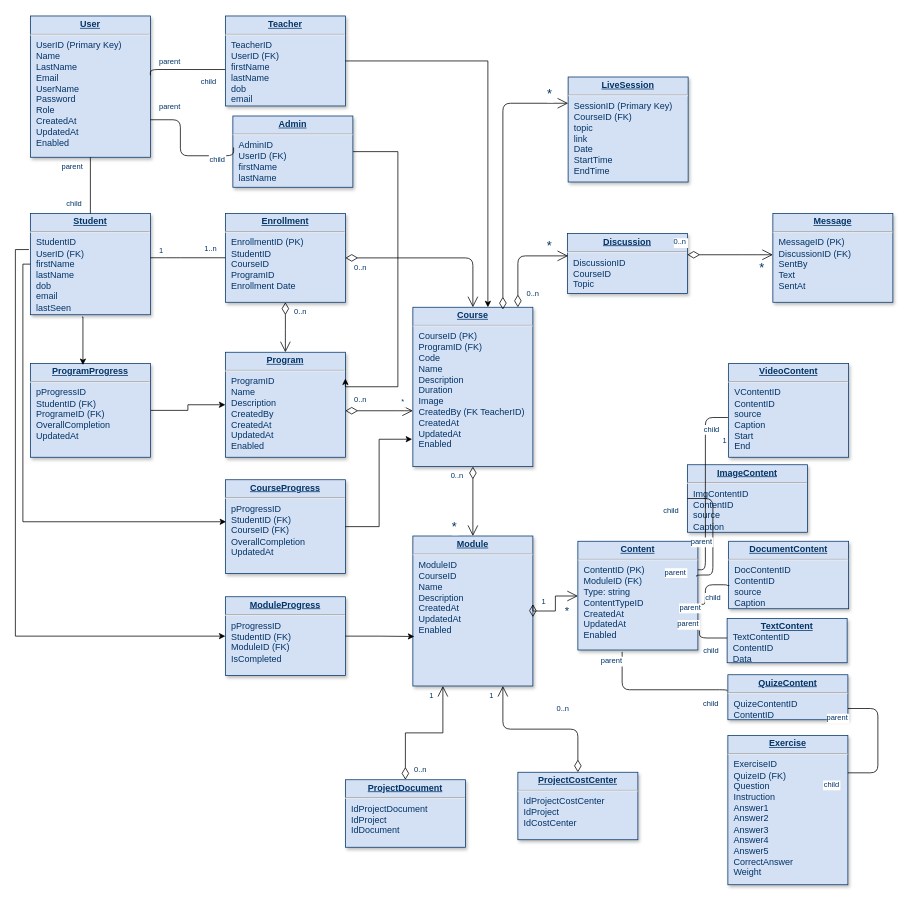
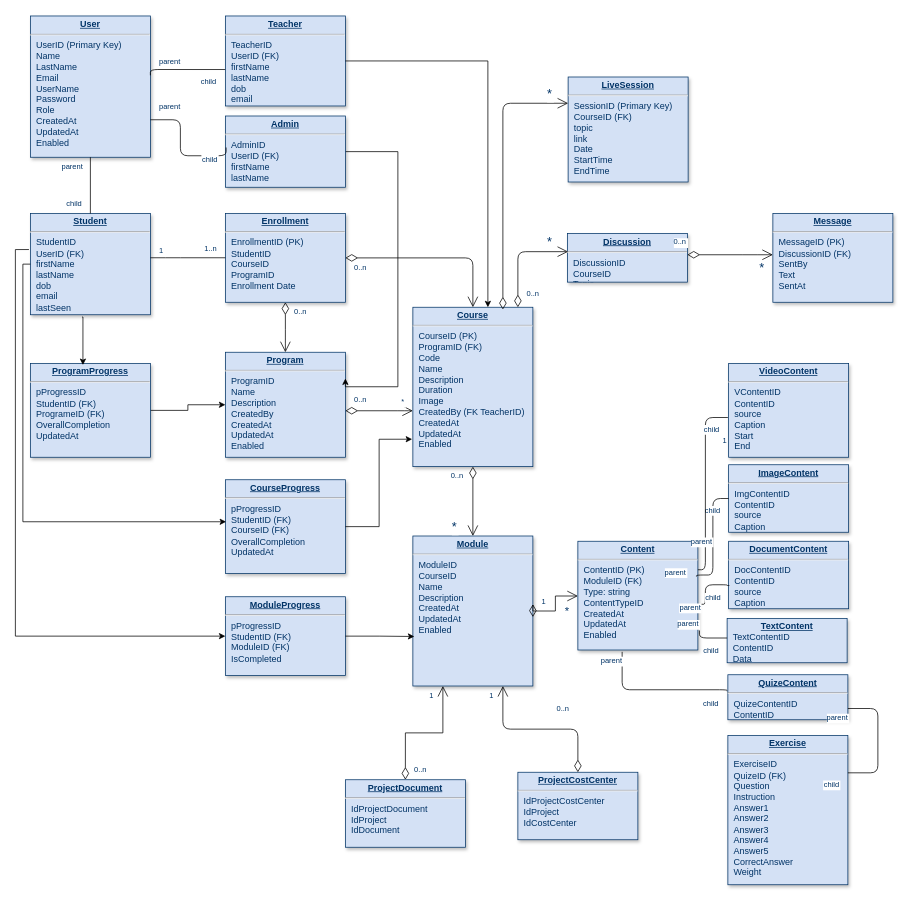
(293, 152) -> (285, 152)
(627, 263) -> (627, 258)
(747, 498) -> (789, 498)
